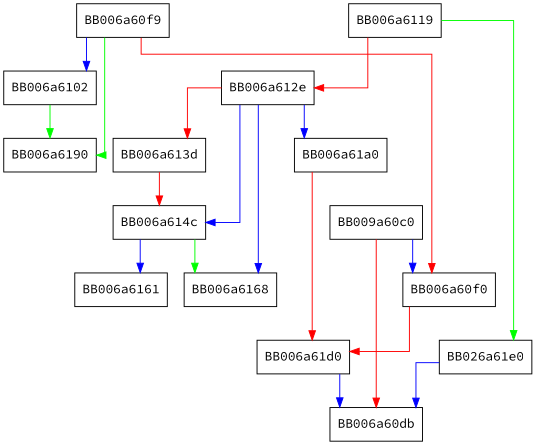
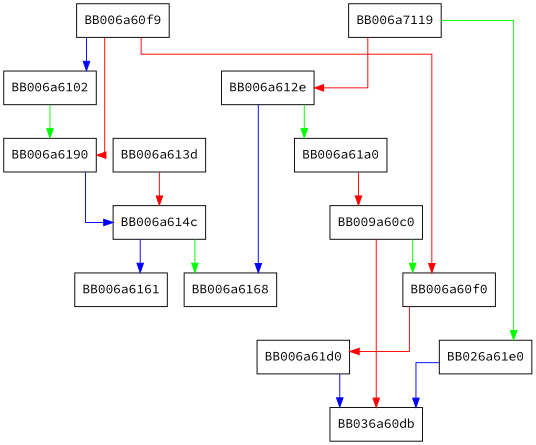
(395, 21) -> (395, 21)
(187, 91) -> none
(105, 97) -> (105, 97)
(304, 117) -> (304, 117)
(240, 176) -> (86, 206)
(312, 251) -> (358, 184)
(413, 251) -> (413, 251)
(376, 424) -> (376, 424)
